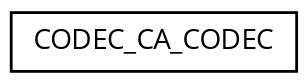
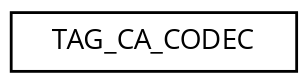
(154, 42) -> (154, 42)
